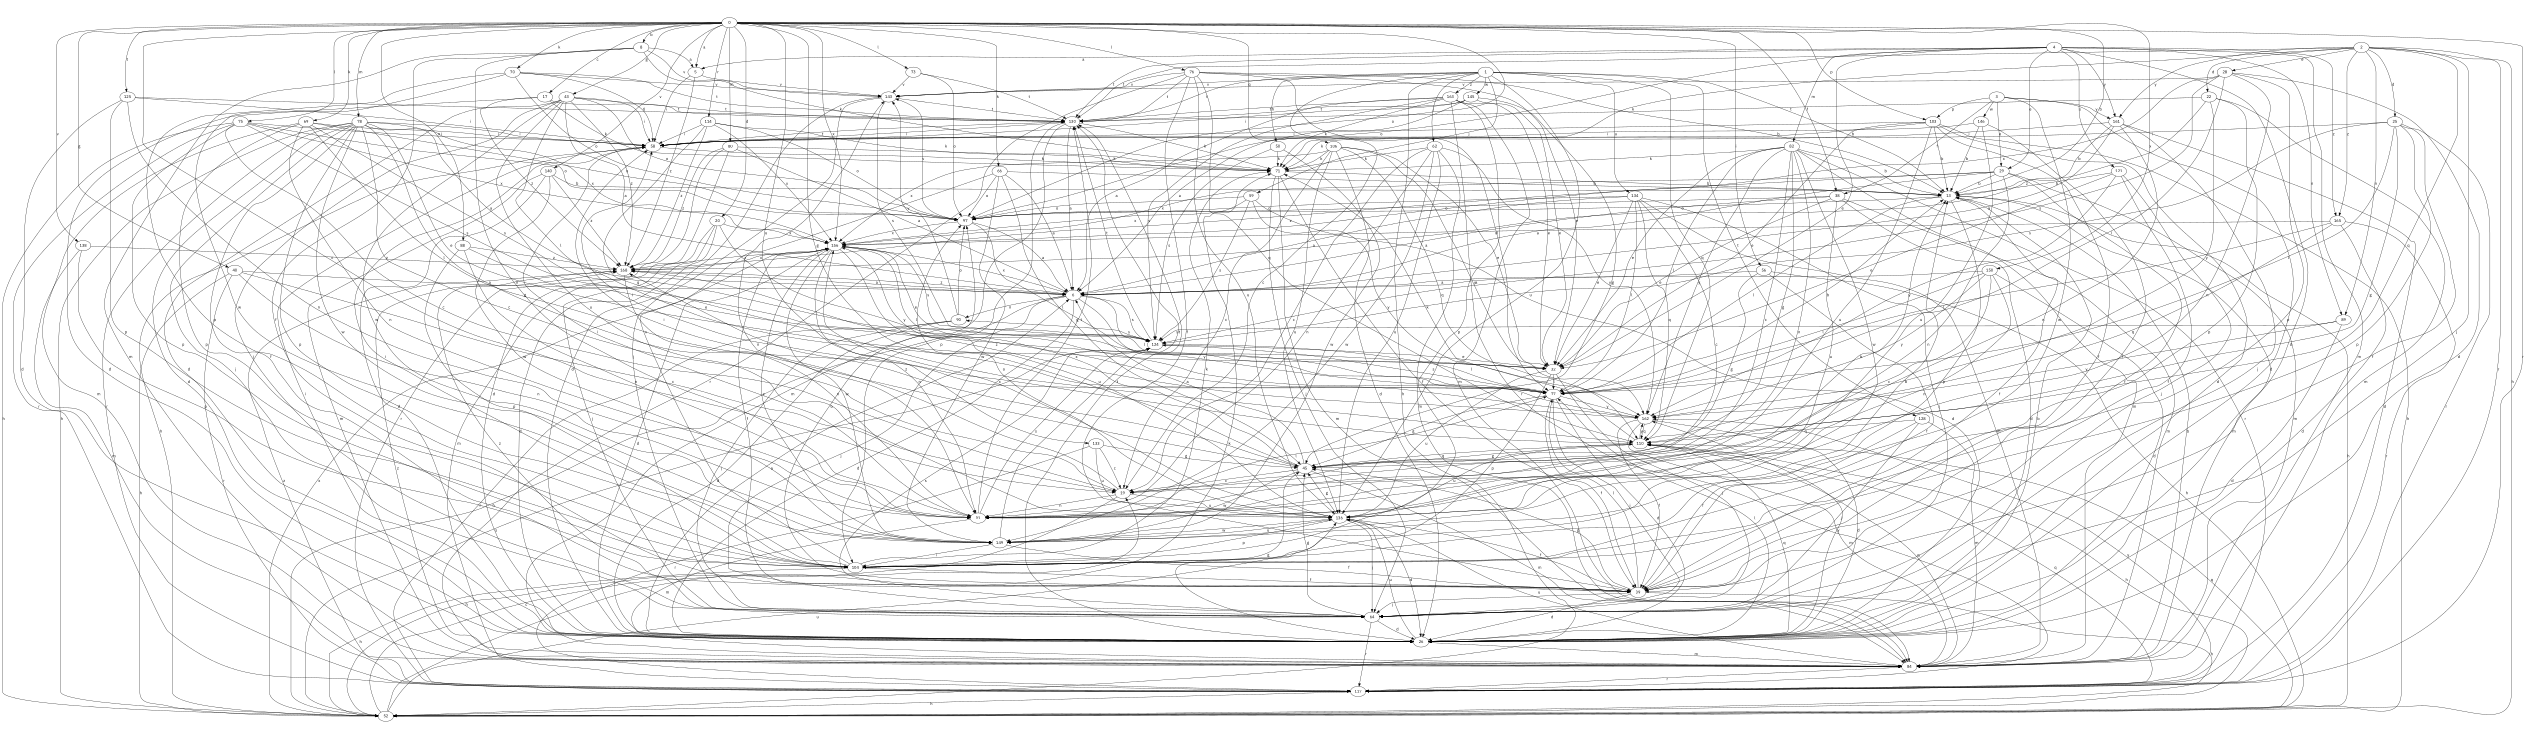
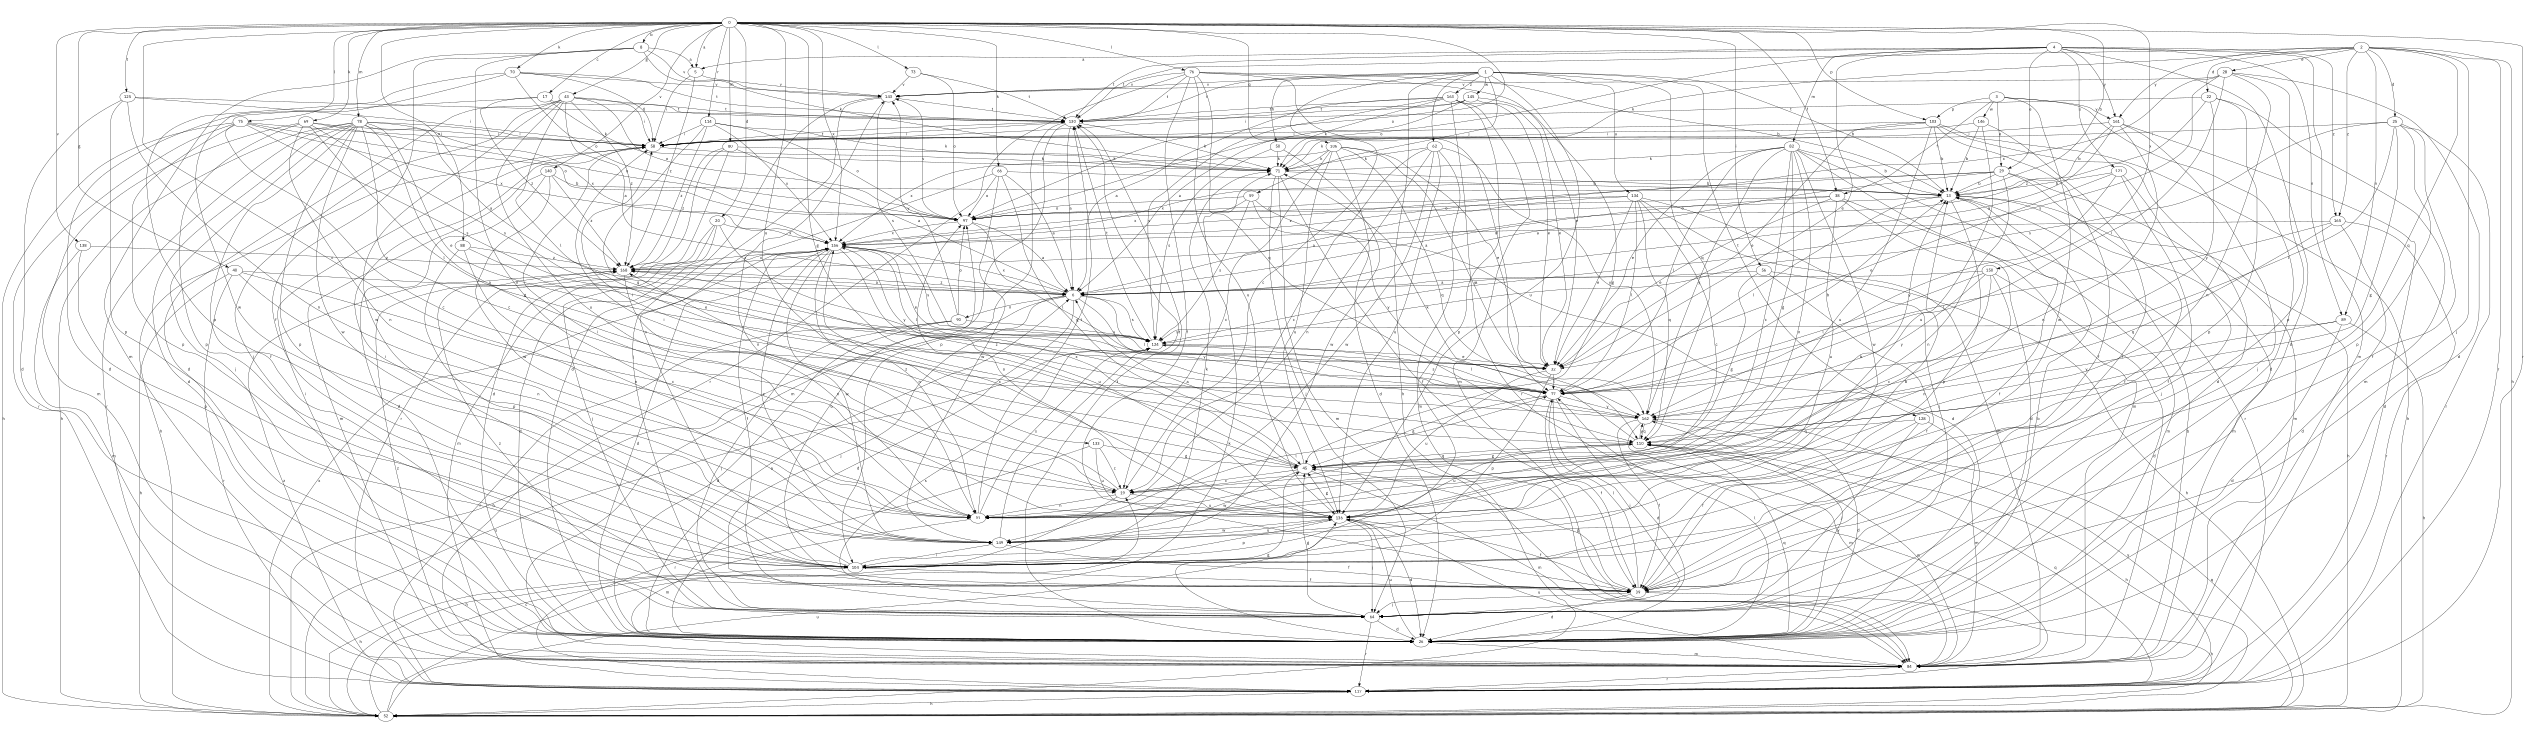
(1060, 326) -> (1057, 328)
(1715, 596) -> none
none -> (1614, 714)
